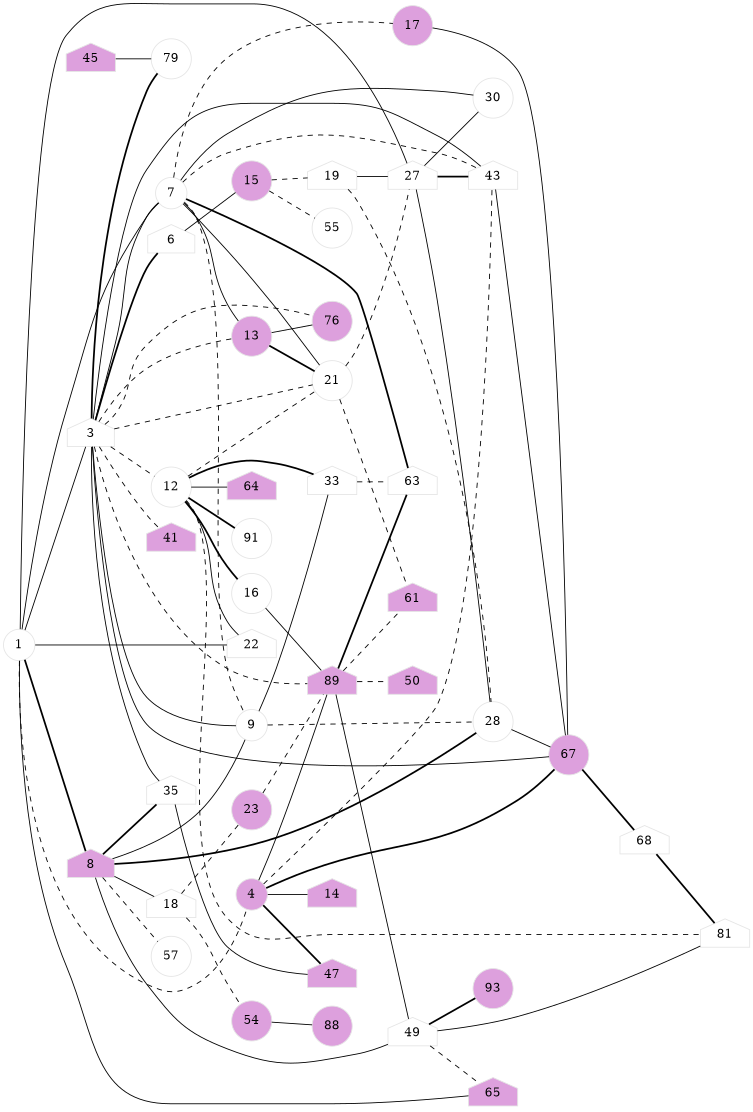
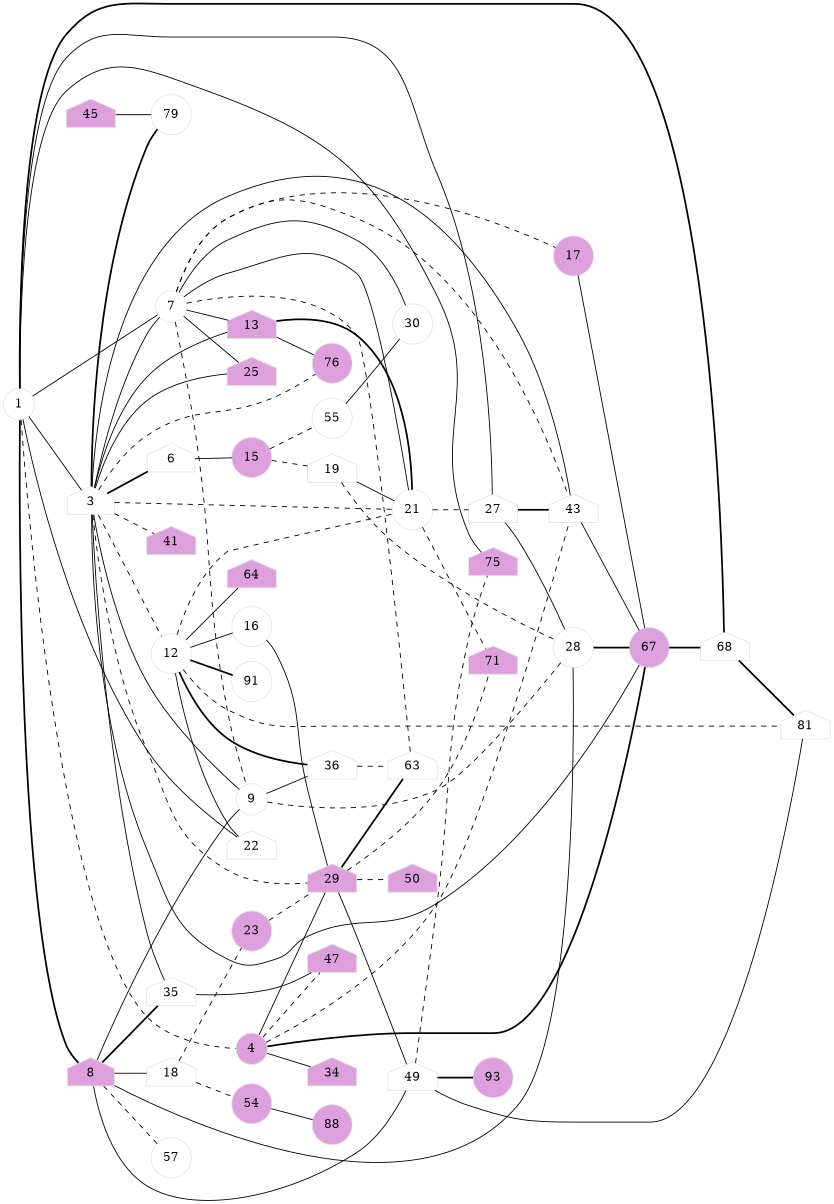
none -> (471, 4)
(453, 137) -> (373, 372)
(372, 177) -> (376, 491)
(352, 289) -> (377, 453)
(252, 336) -> (252, 326)
(155, 364) -> (137, 389)
none -> (252, 373)
(332, 482) -> (332, 766)
(212, 543) -> (210, 641)
(413, 599) -> (493, 662)
(332, 682) -> (332, 880)
(531, 738) -> (611, 648)
(305, 827) -> (521, 1099)
(332, 894) -> (332, 1073)
(289, 932) -> (291, 1005)
(493, 1093) -> (493, 563)
